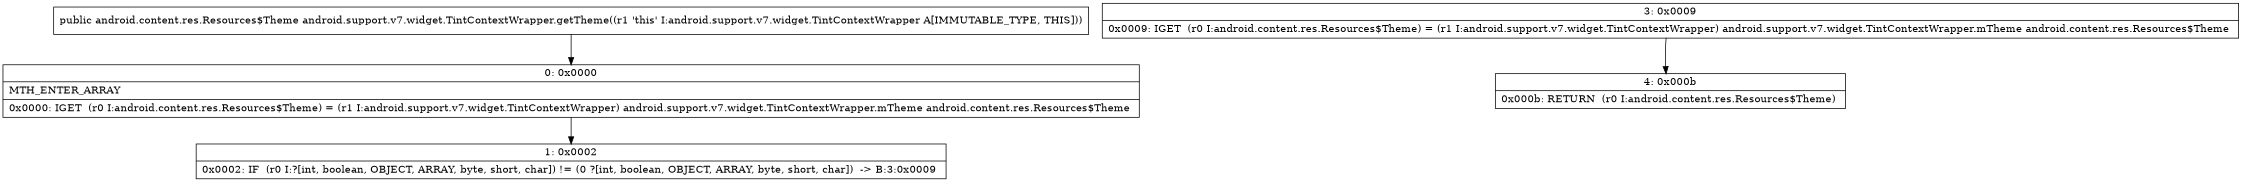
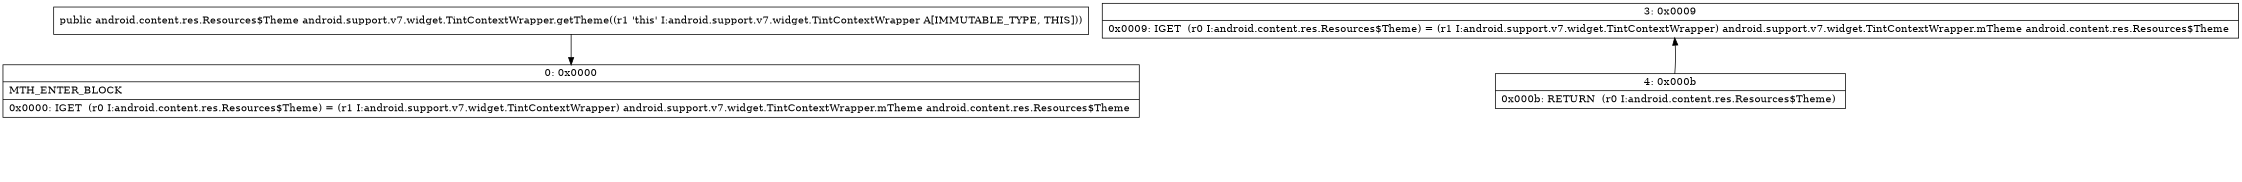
(1665, 52) -> (1675, 60)
(65, 90) -> (66, 90)
(571, 161) -> none
